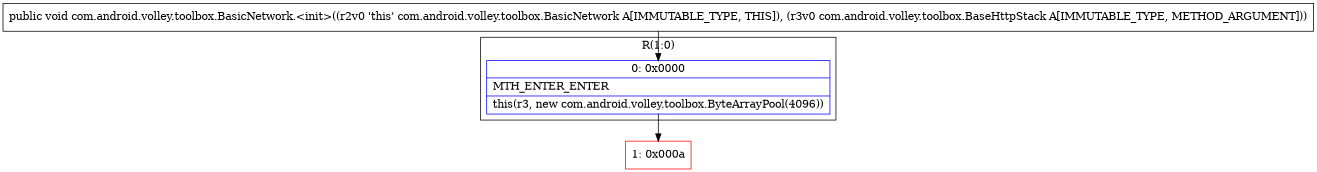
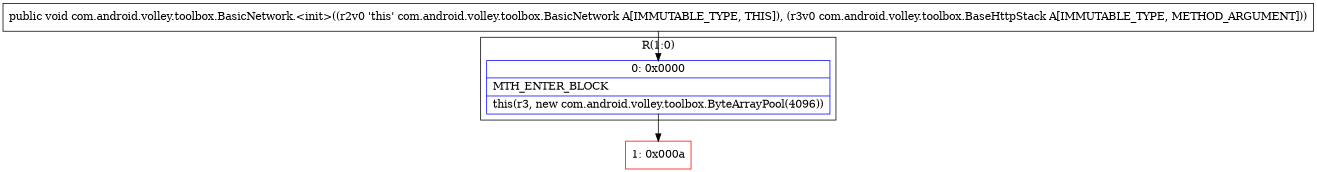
(551, 87) -> (551, 87)
